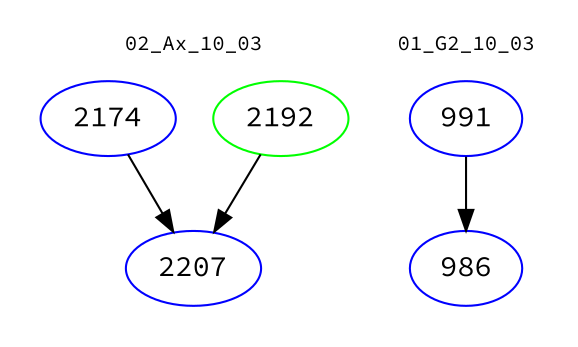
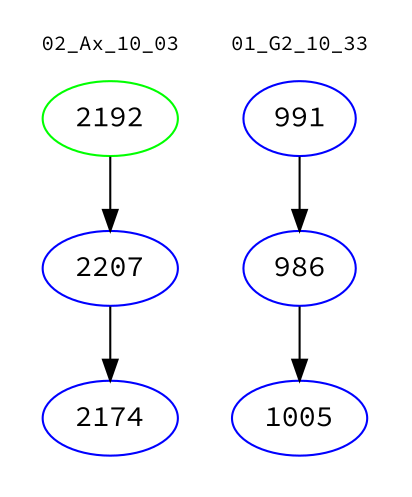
(467, 45) -> (301, 45)
(145, 184) -> (110, 333)
none -> (300, 418)
